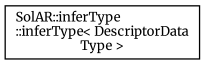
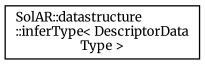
(102, 32) -> (102, 32)
